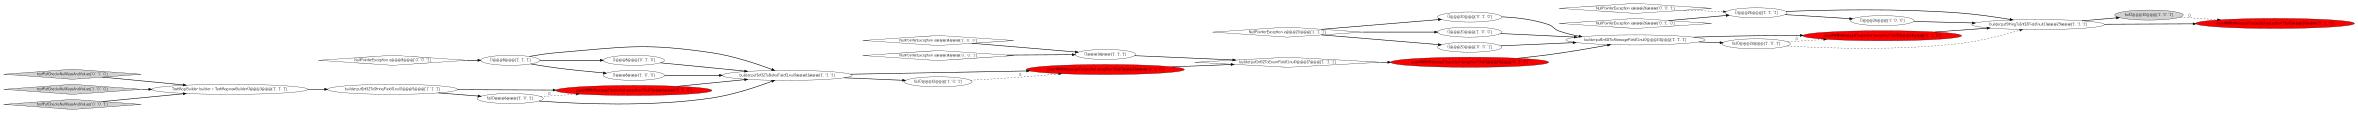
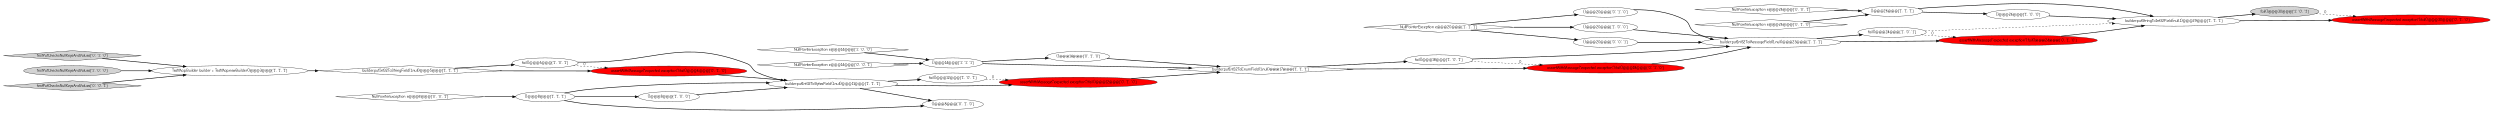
(1704, 11) -> (1846, 11)
none -> (1078, 57)
none -> (1439, 60)
(703, 67) -> (894, 94)
(72, 89) -> (72, 71)
(393, 89) -> (410, 71)
